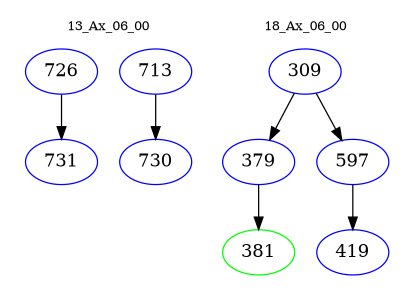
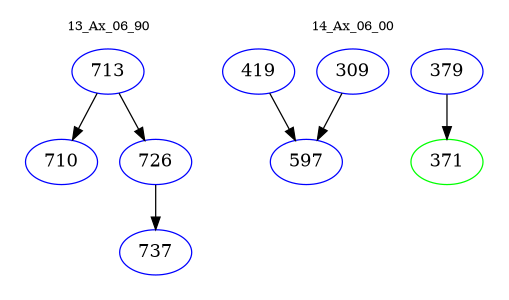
(109, 27) -> (109, 27)
(306, 27) -> (353, 27)
none -> (129, 111)
(285, 111) -> none
(62, 162) -> (156, 252)
(156, 162) -> (62, 162)
(353, 201) -> (279, 111)
(259, 252) -> (447, 162)
